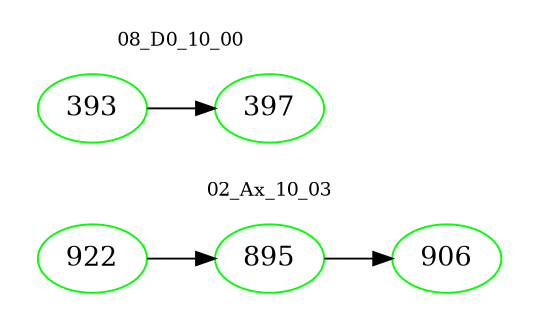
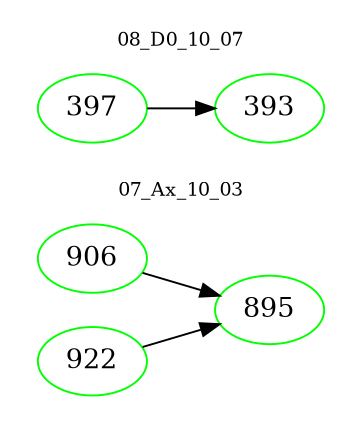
(181, 41) -> (181, 41)
(172, 108) -> (172, 108)
(270, 191) -> (181, 191)
(349, 259) -> (172, 282)
